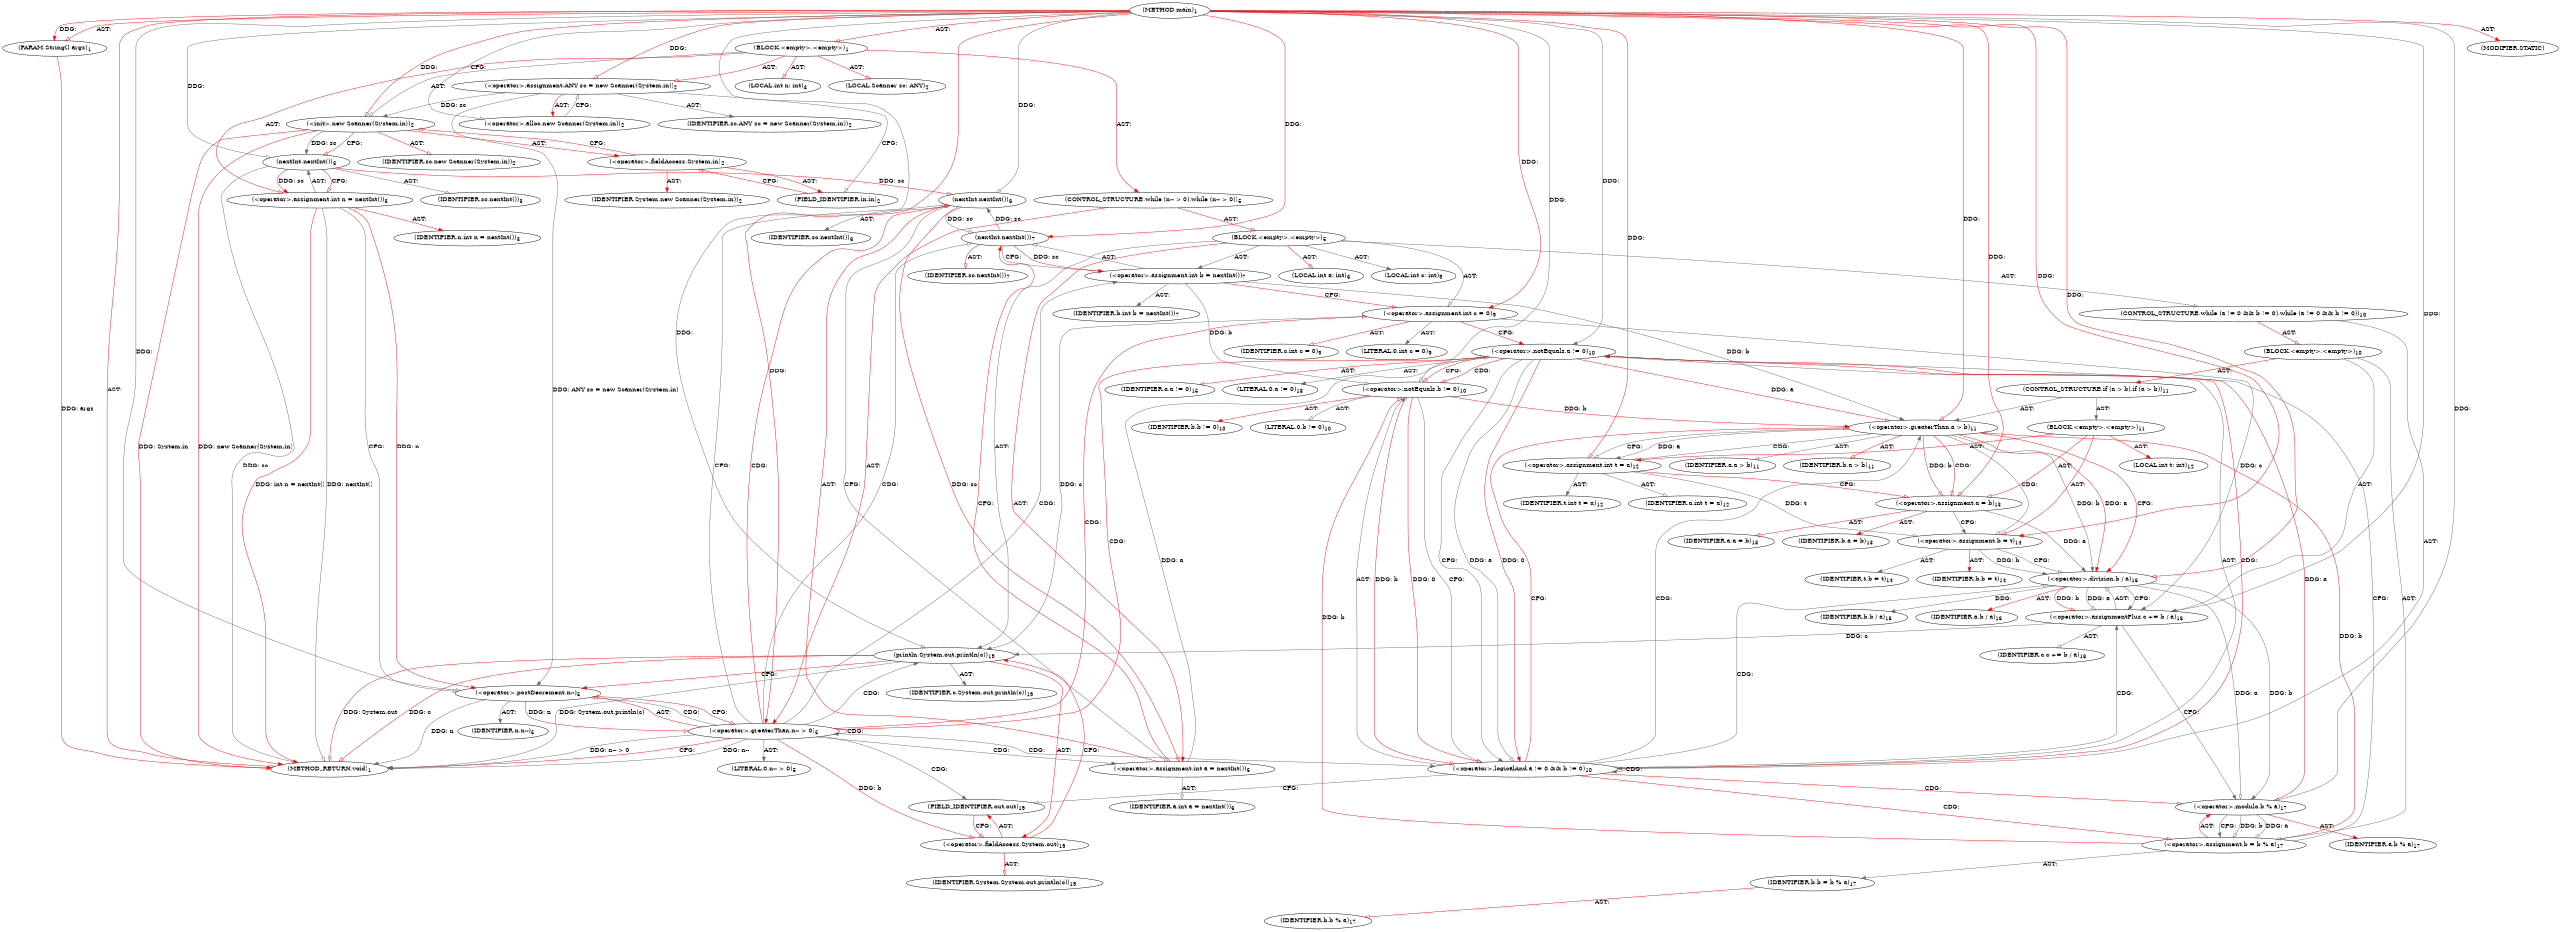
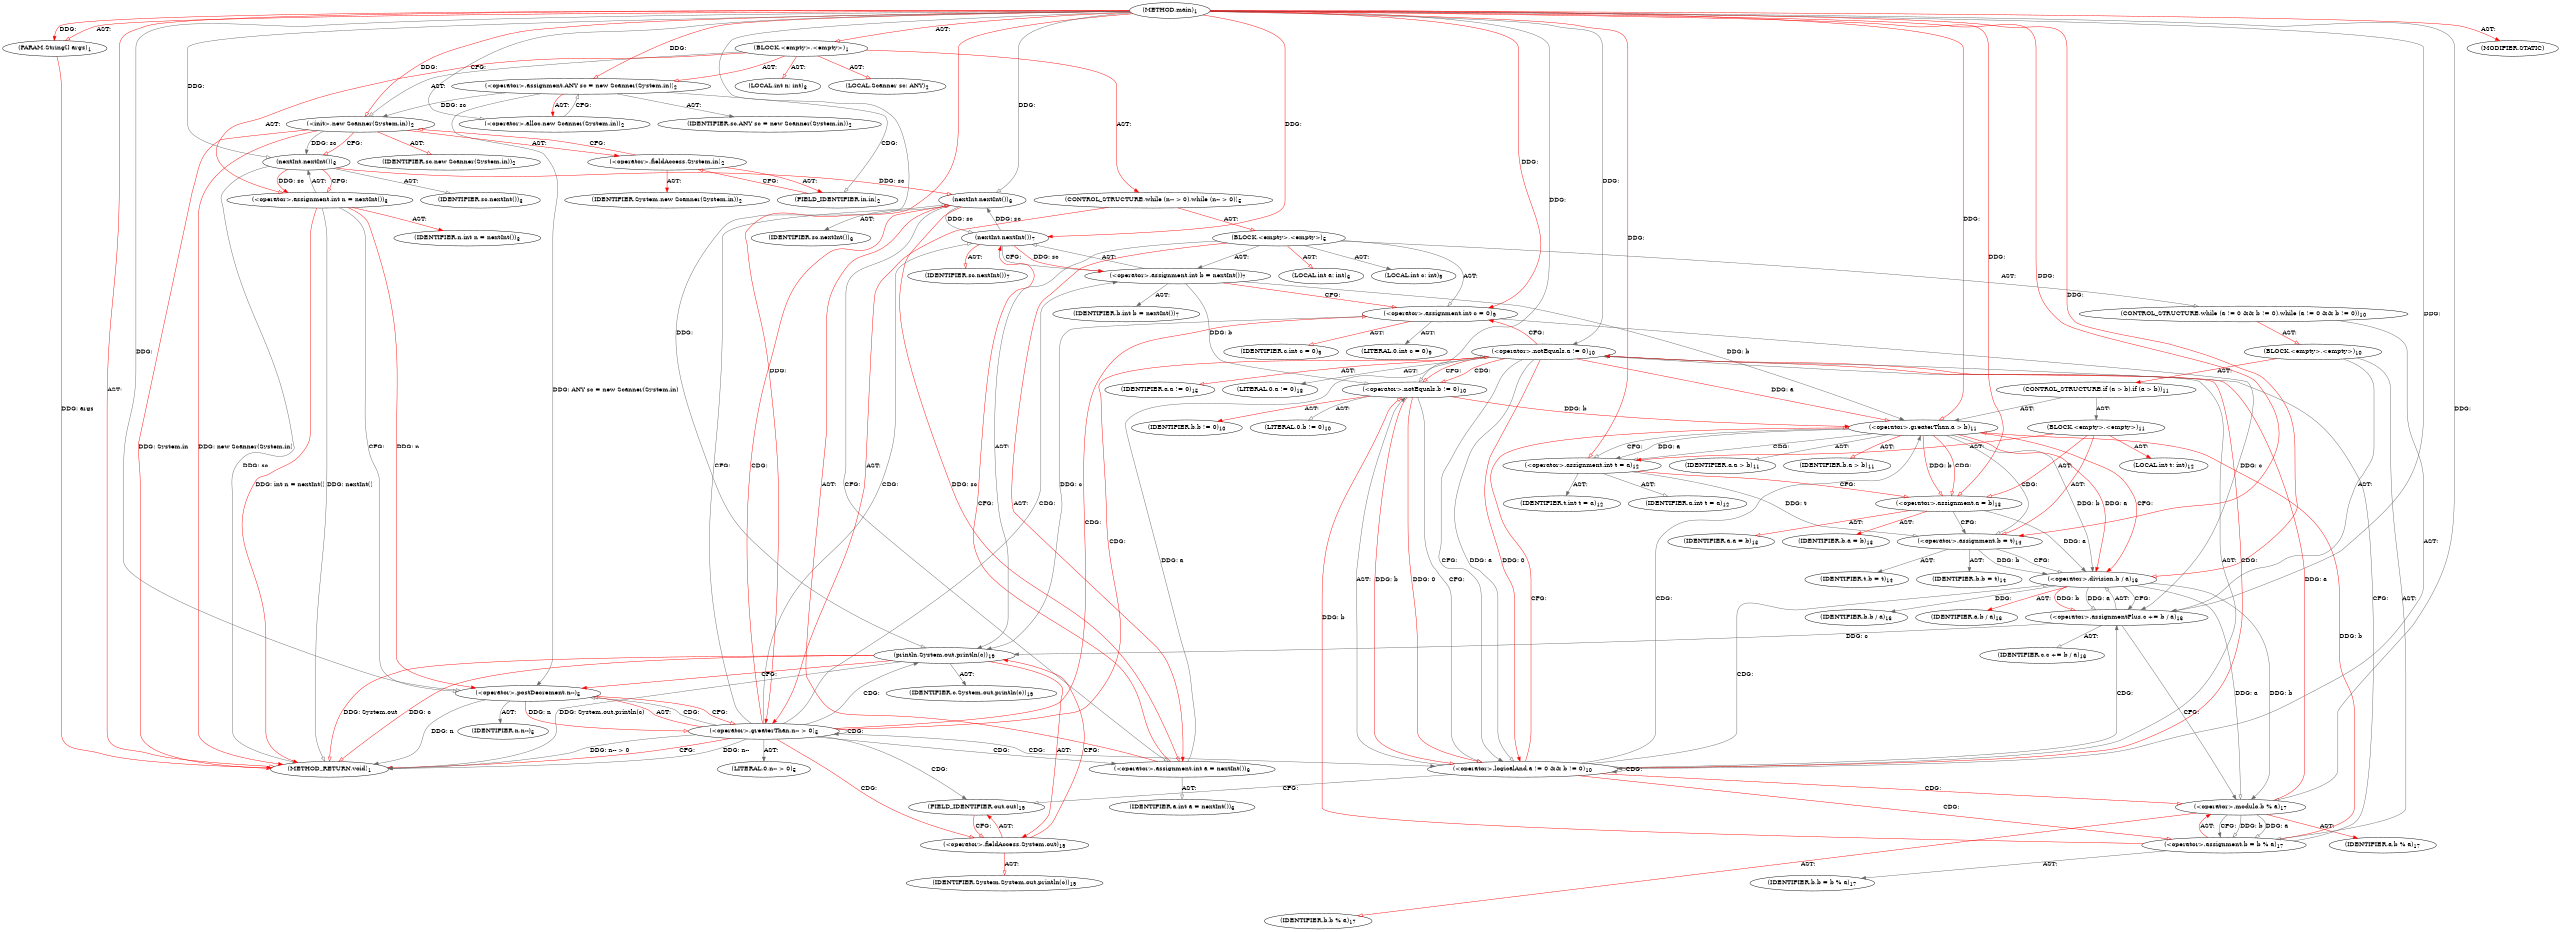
(891, 143) -> (891, 143)
(1490, 332) -> (1517, 329)
(1970, 558) -> (1970, 558)
(870, 788) -> (870, 788)
(1565, 902) -> (1780, 864)
